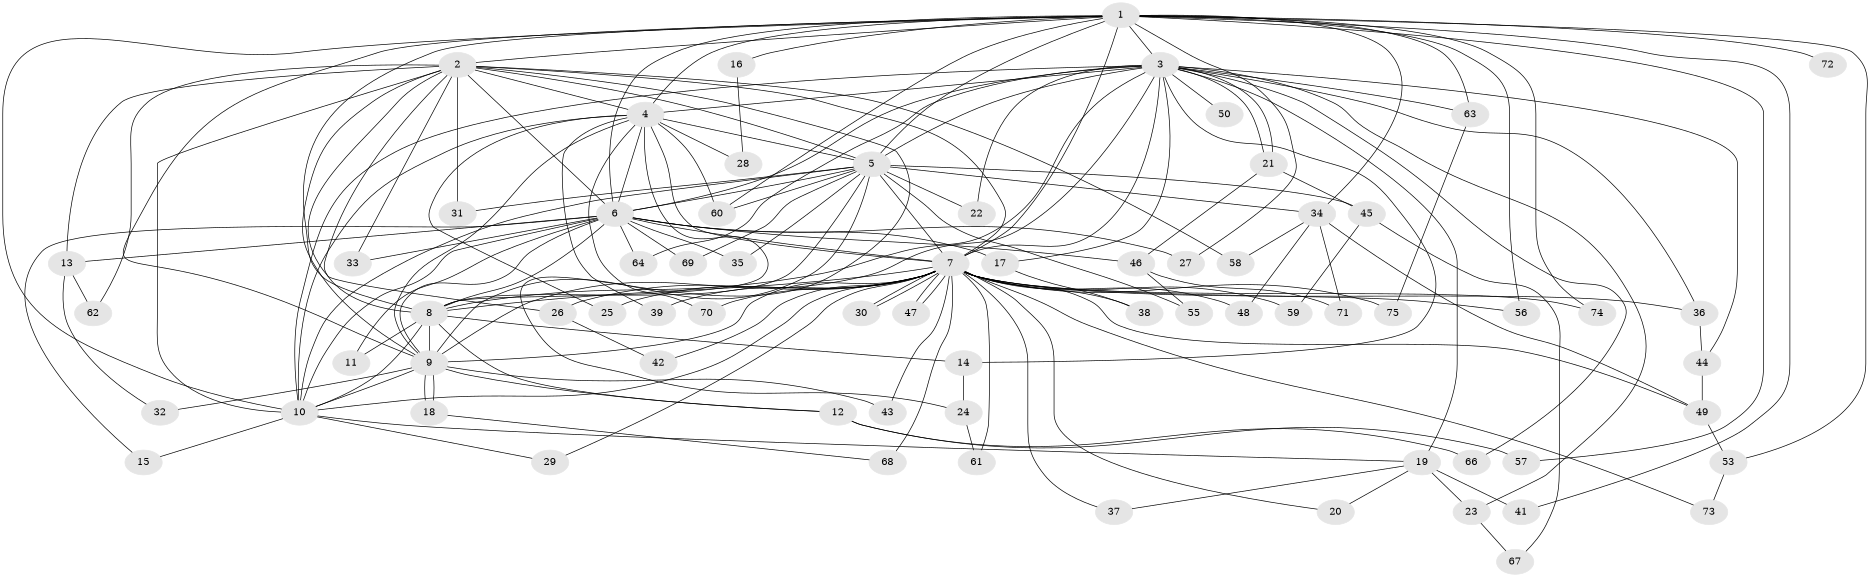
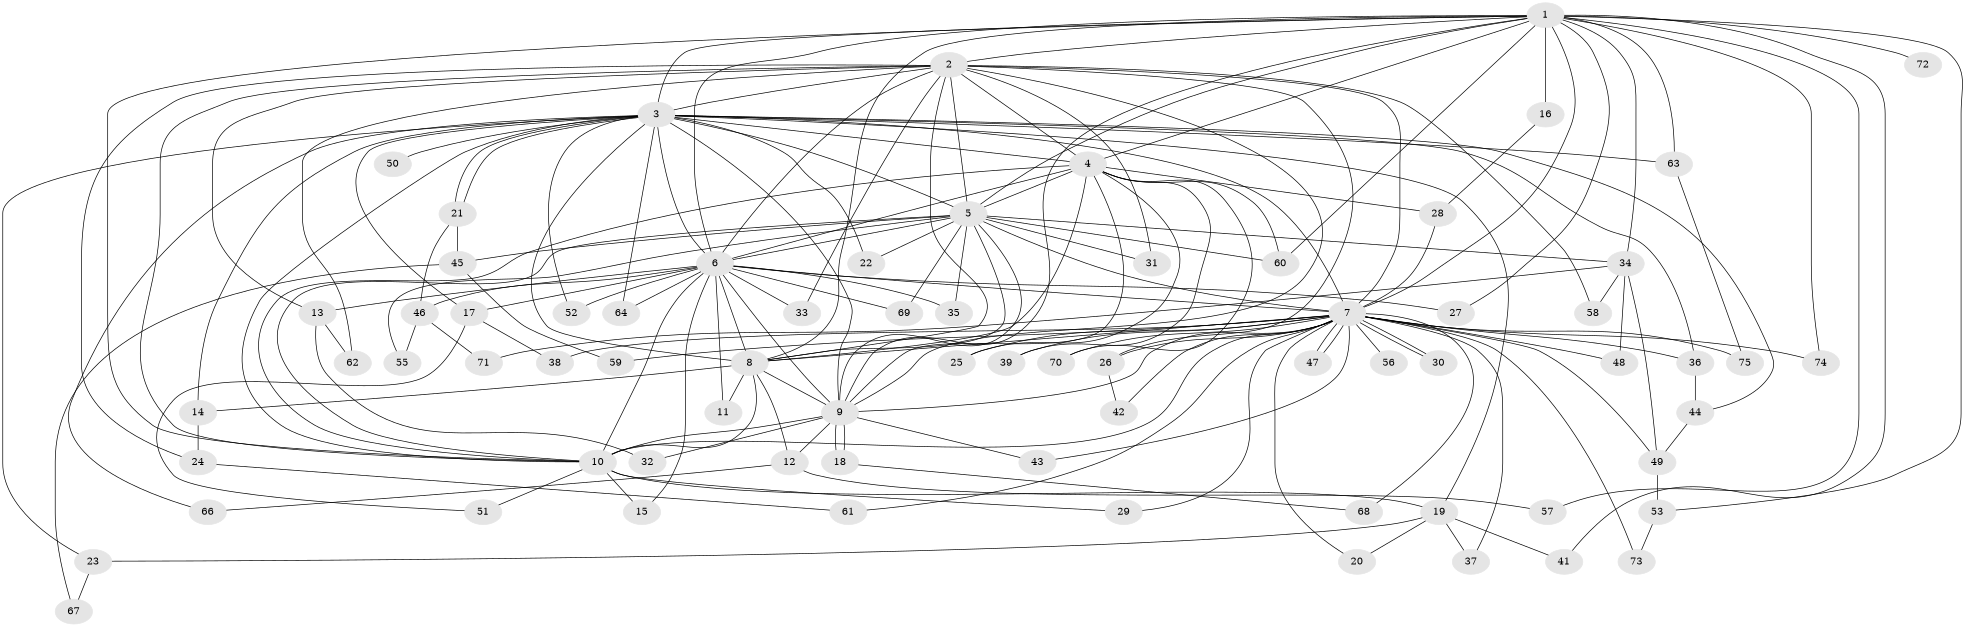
(1436, 43) -> none
none -> (802, 87)
(683, 217) -> (1410, 276)
none -> (572, 313)
none -> (483, 512)
